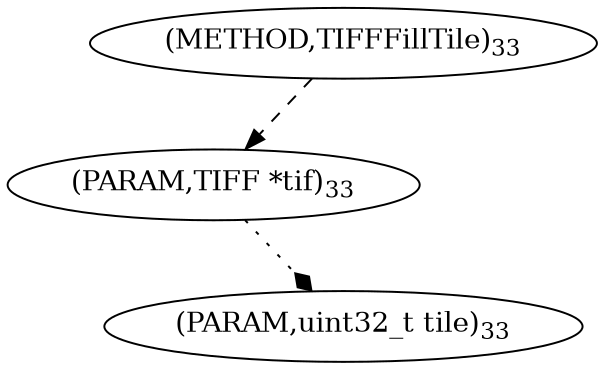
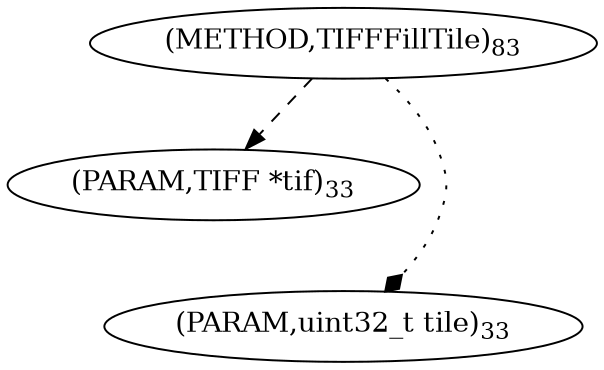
(507, 40) -> (507, 40)
(270, 247) -> (445, 173)
